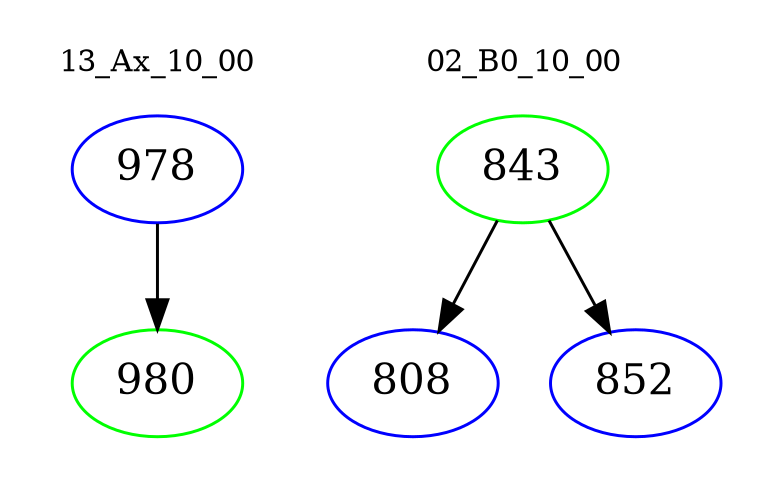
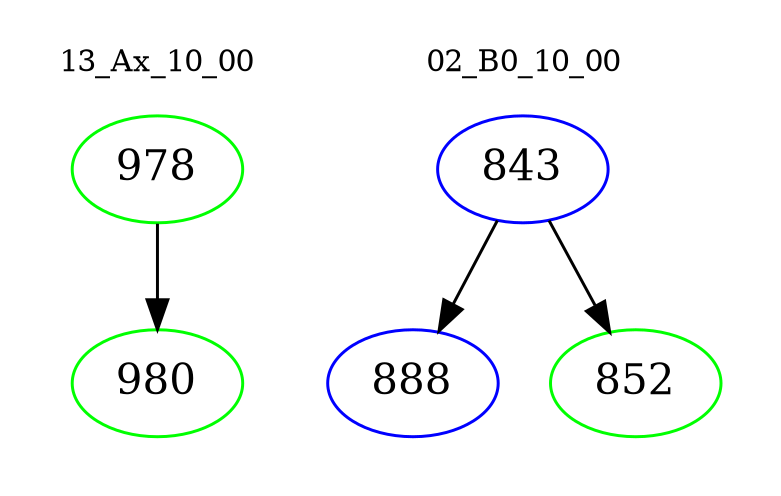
(157, 169) -> (157, 169)
(523, 169) -> (523, 169)
(413, 383) -> (413, 383)
(636, 383) -> (636, 383)
